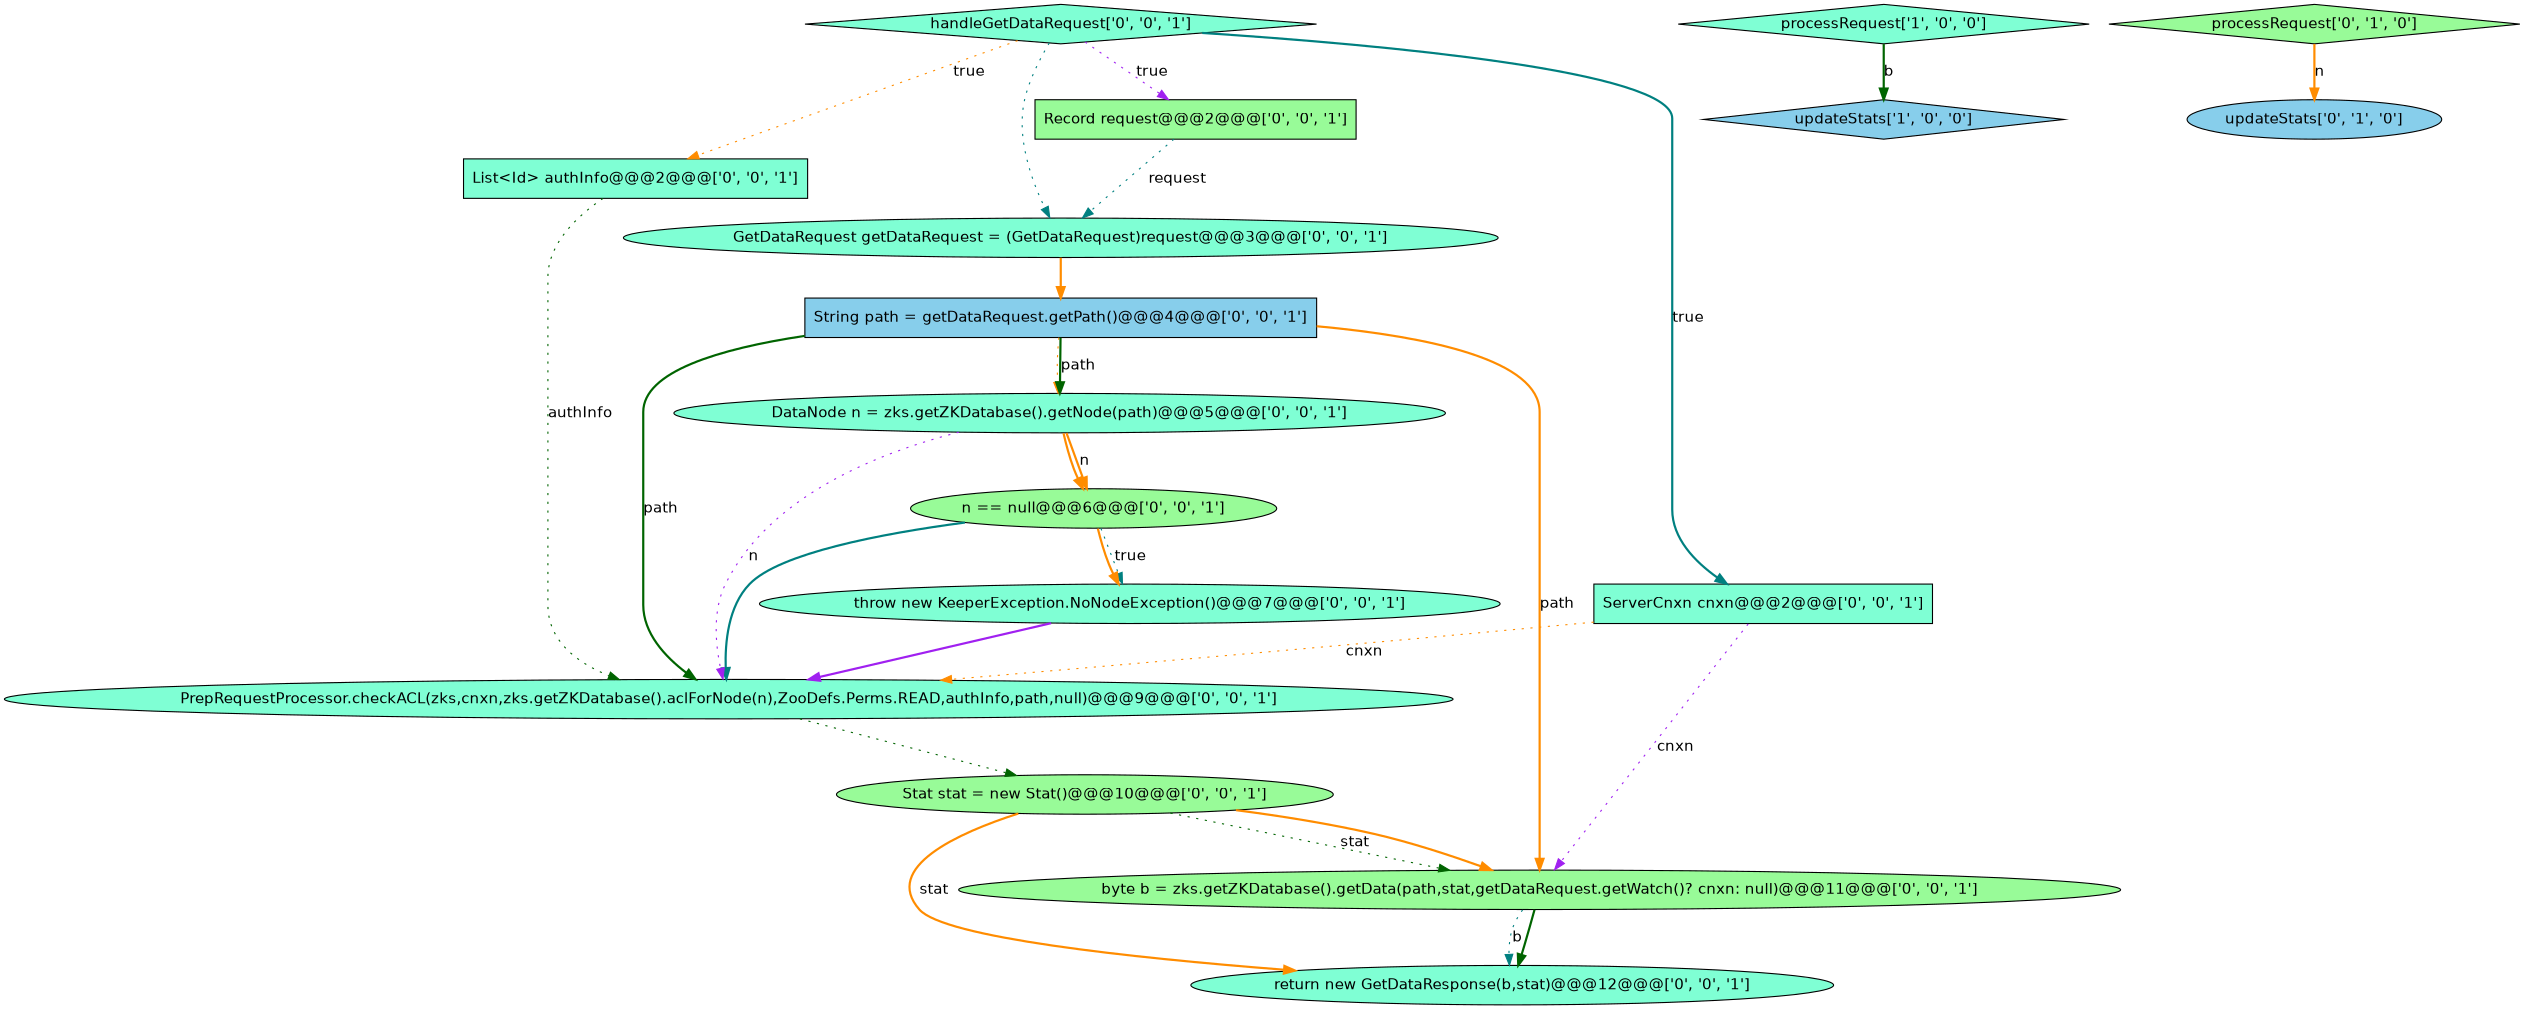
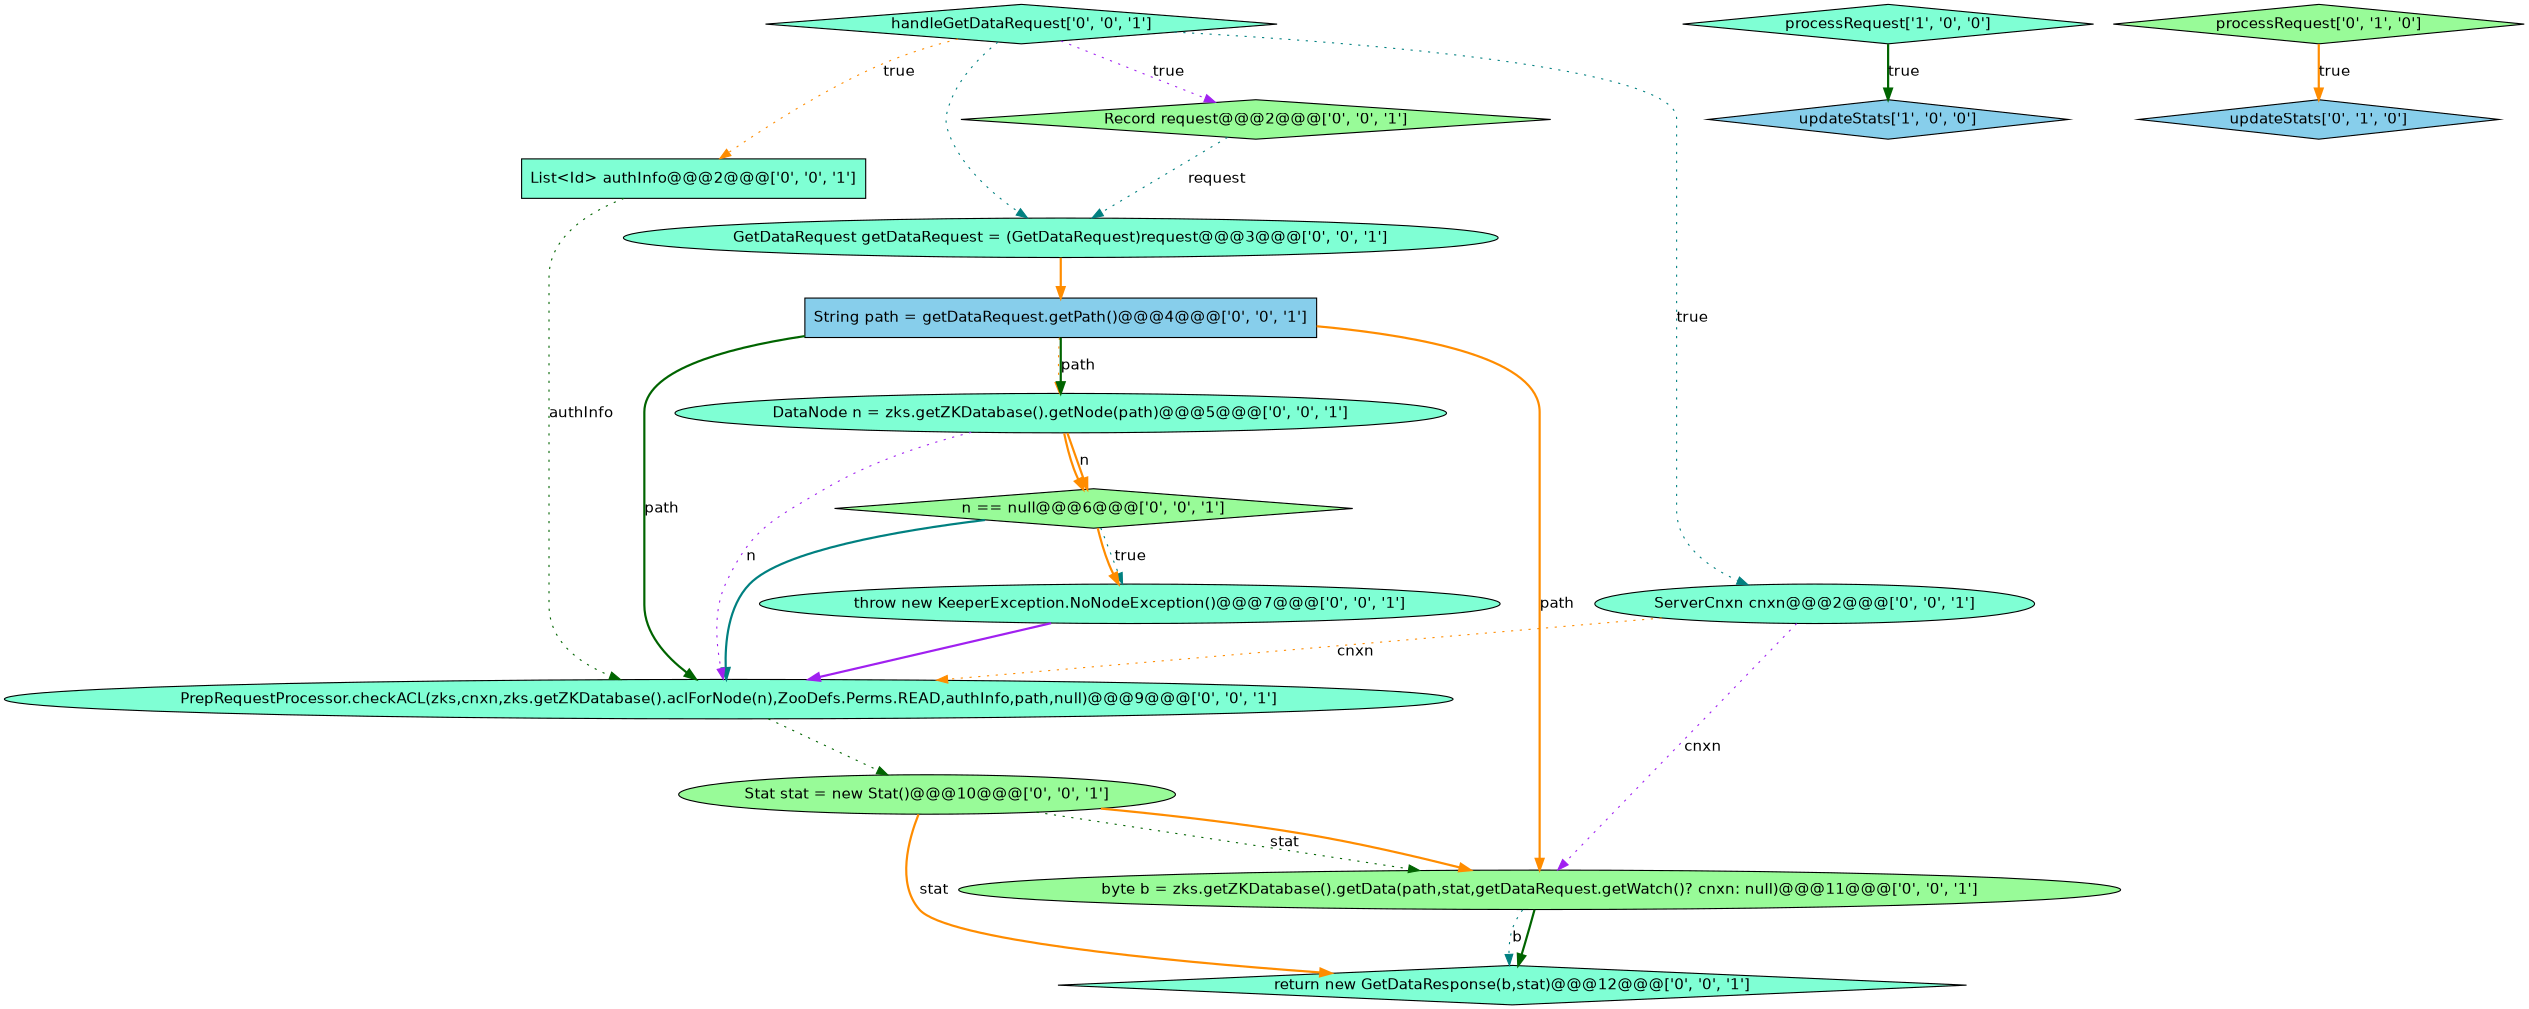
(1889, 72) -> (1904, 72)
(2320, 72) -> (2335, 72)
(1669, 115) -> (1668, 107)
(1196, 119) -> (1256, 119)
(2314, 119) -> (2319, 119)
(1094, 508) -> (1094, 508)
(1763, 604) -> (1815, 604)
(1512, 985) -> (1512, 985)
